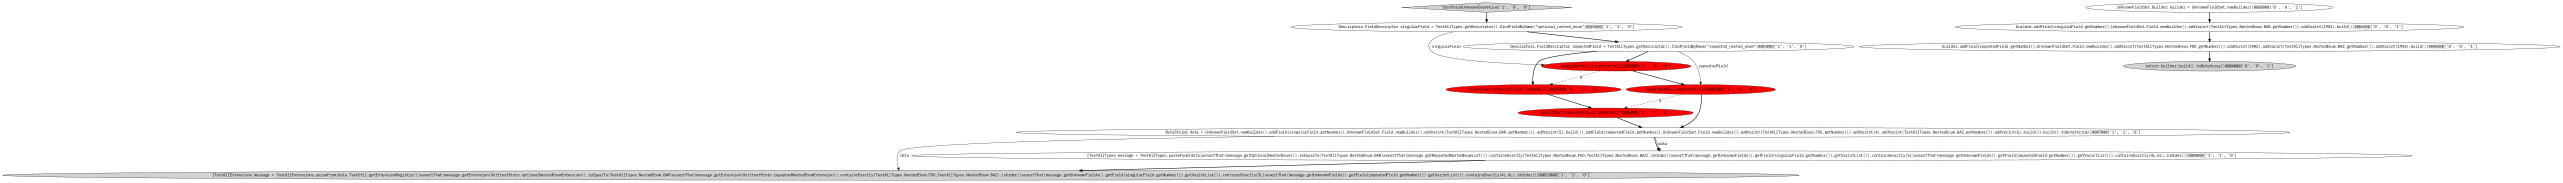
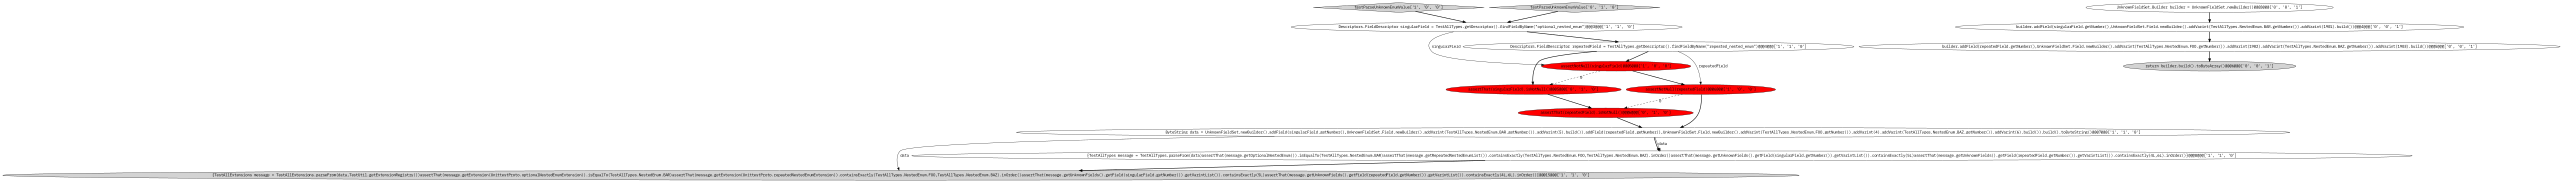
none -> (1575, 8)
